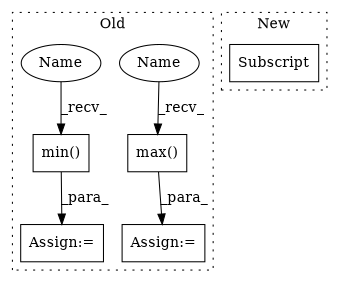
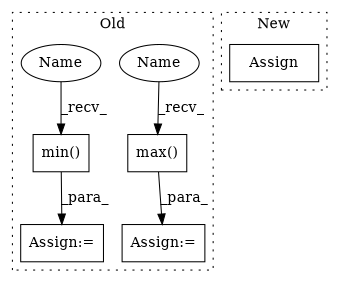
(274, 63) -> (274, 63)
